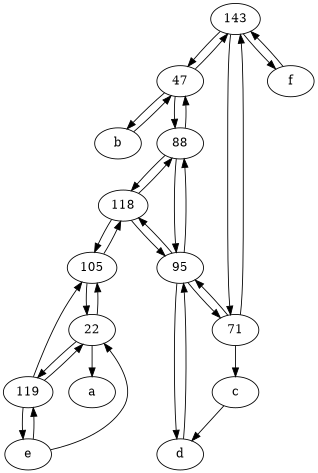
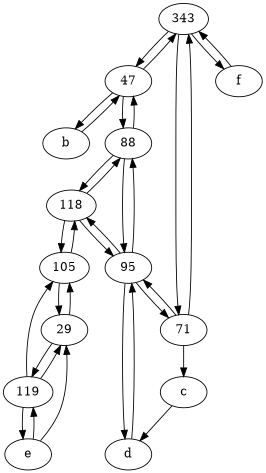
(235, 19) -> (184, 19)
(92, 330) -> (64, 330)
(92, 392) -> none
